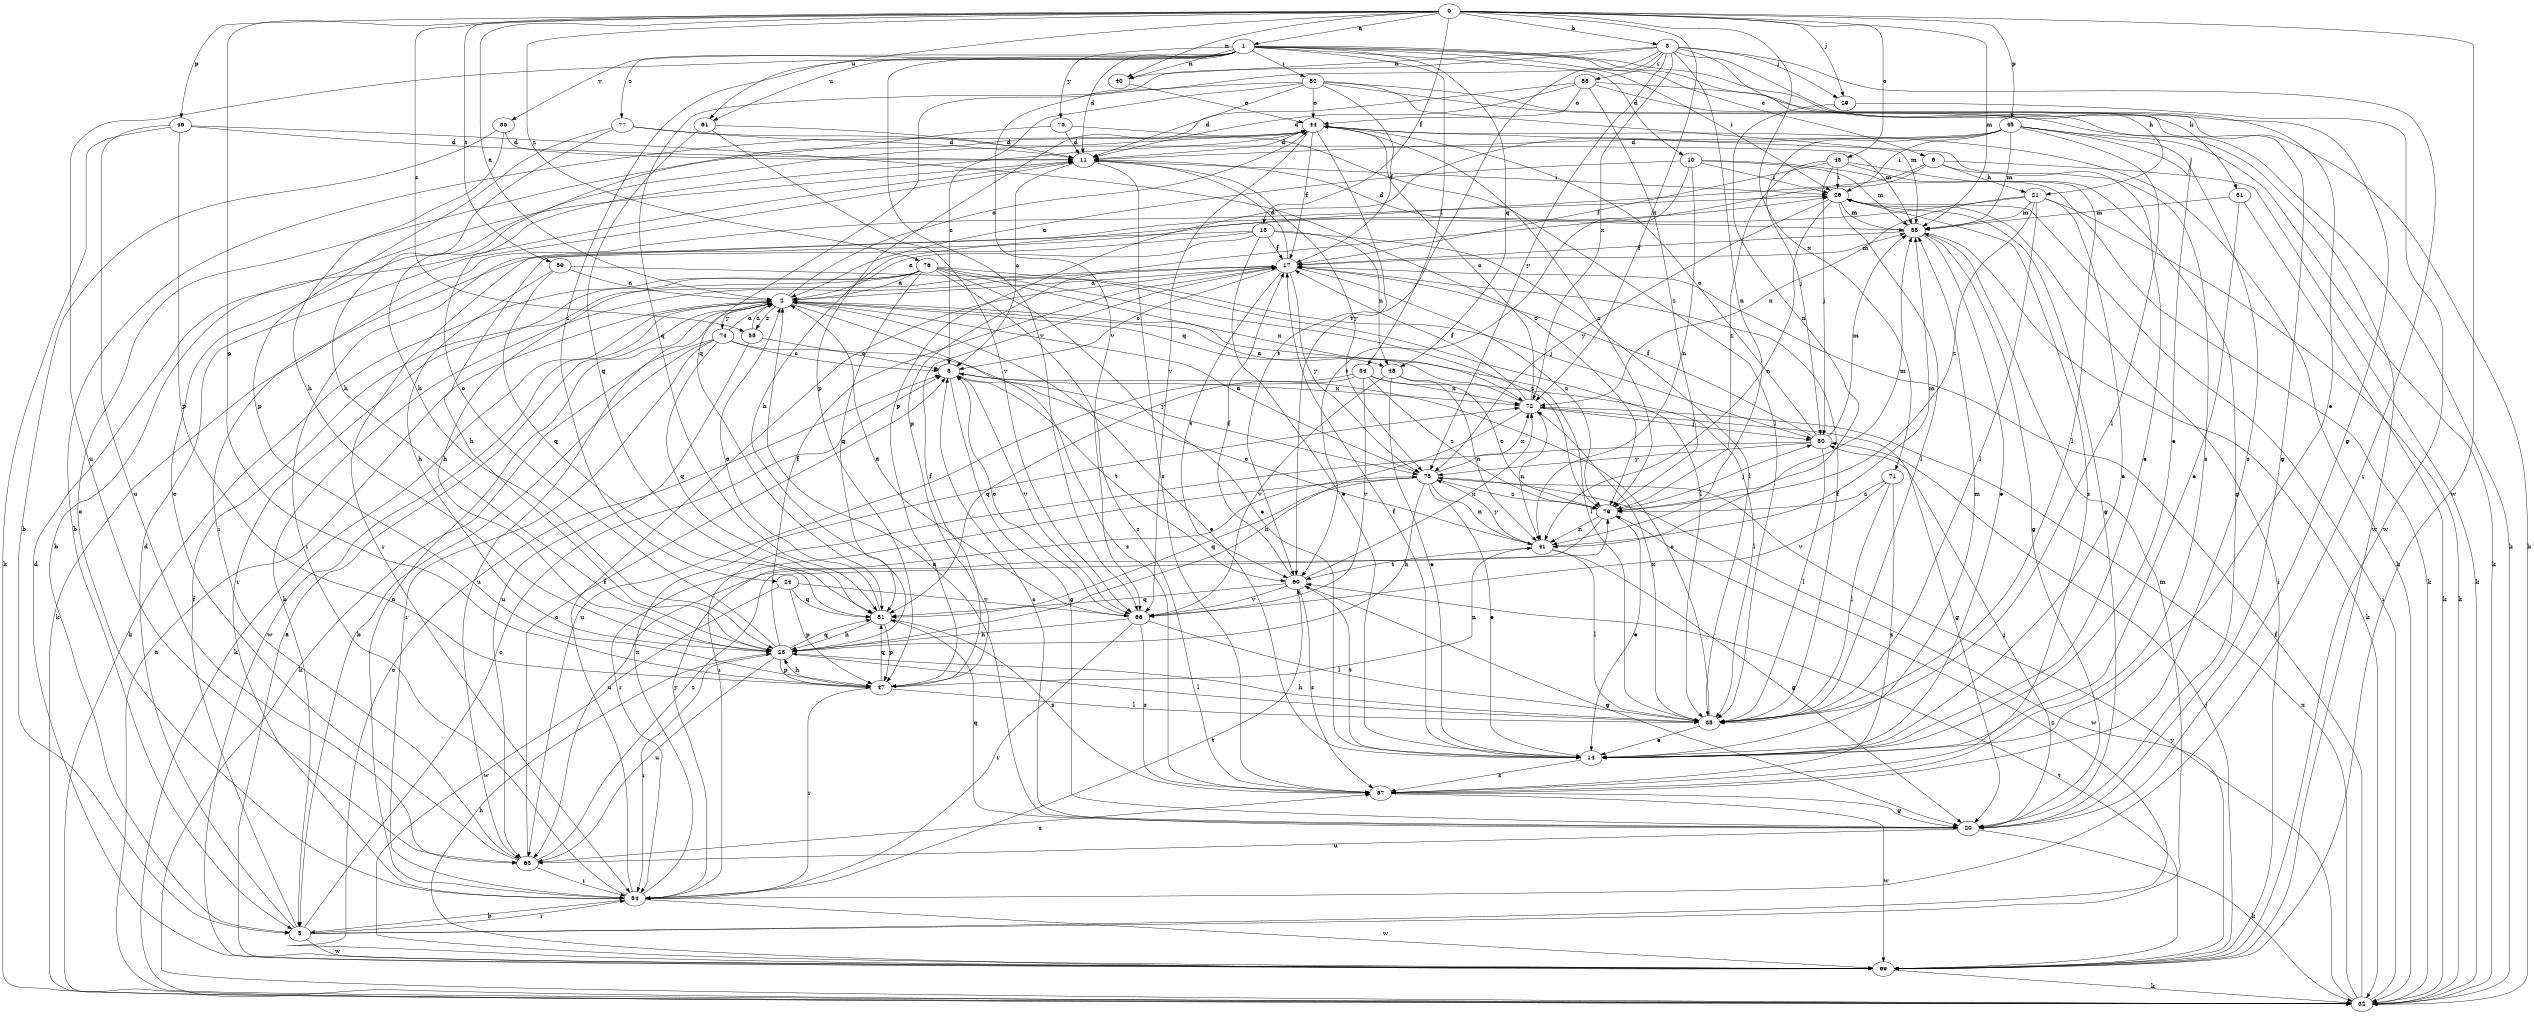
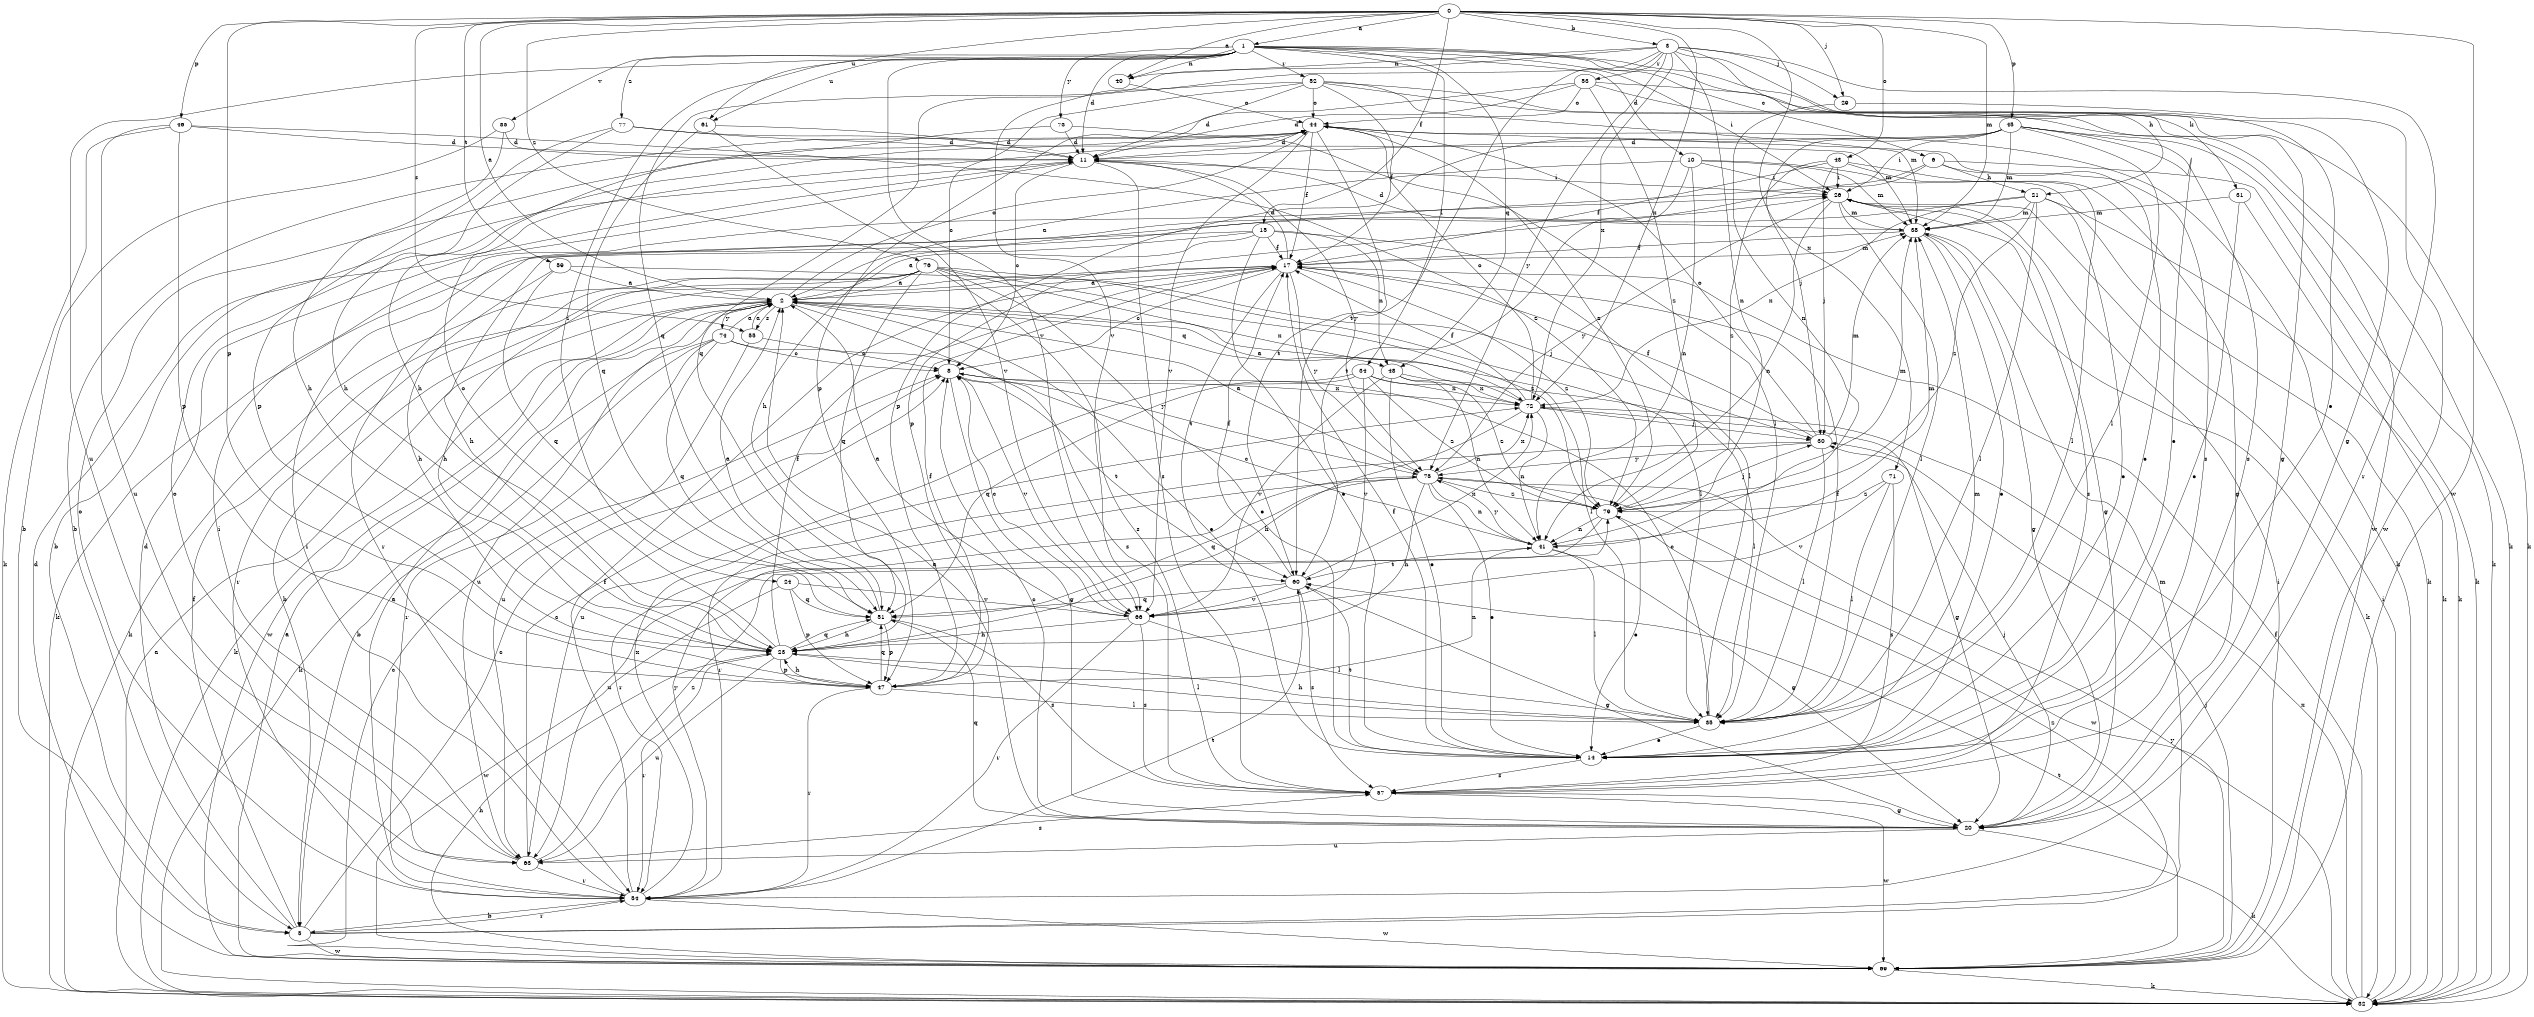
(1227, 46) -> (1227, 46)
(1652, 569) -> (1474, 388)
